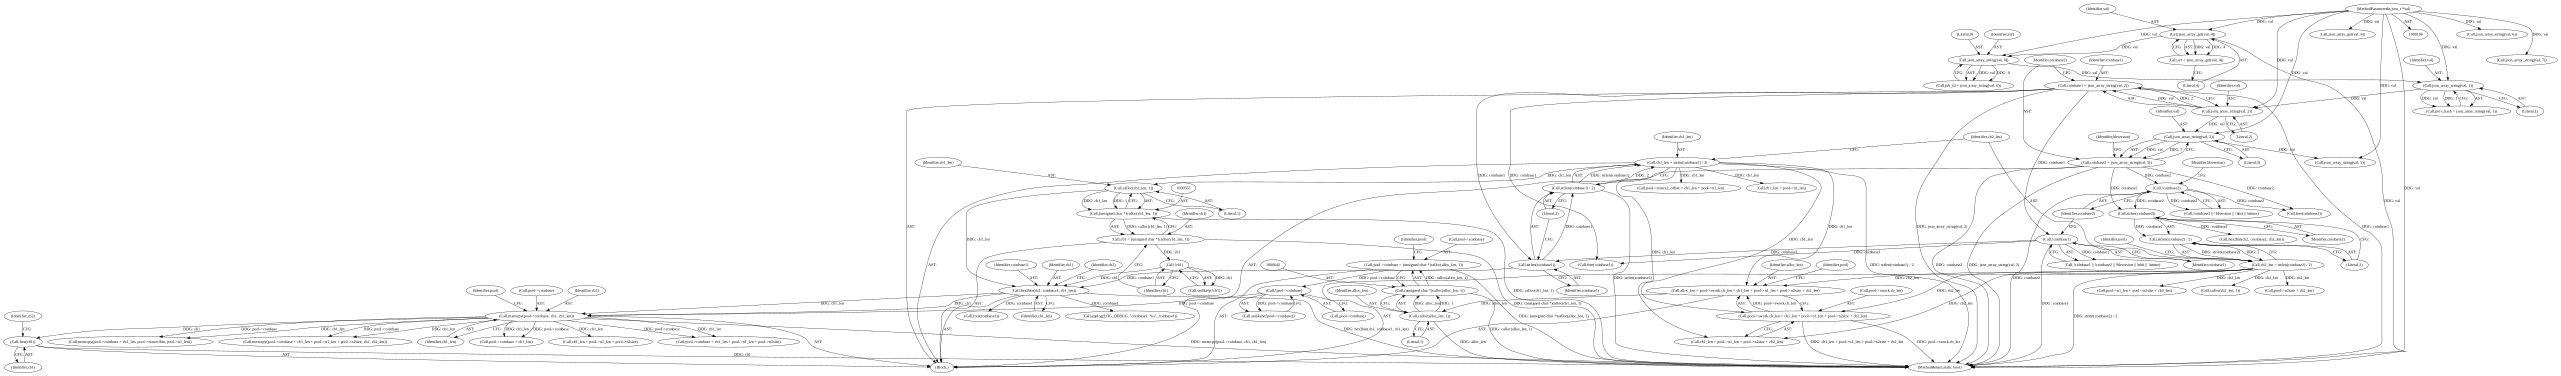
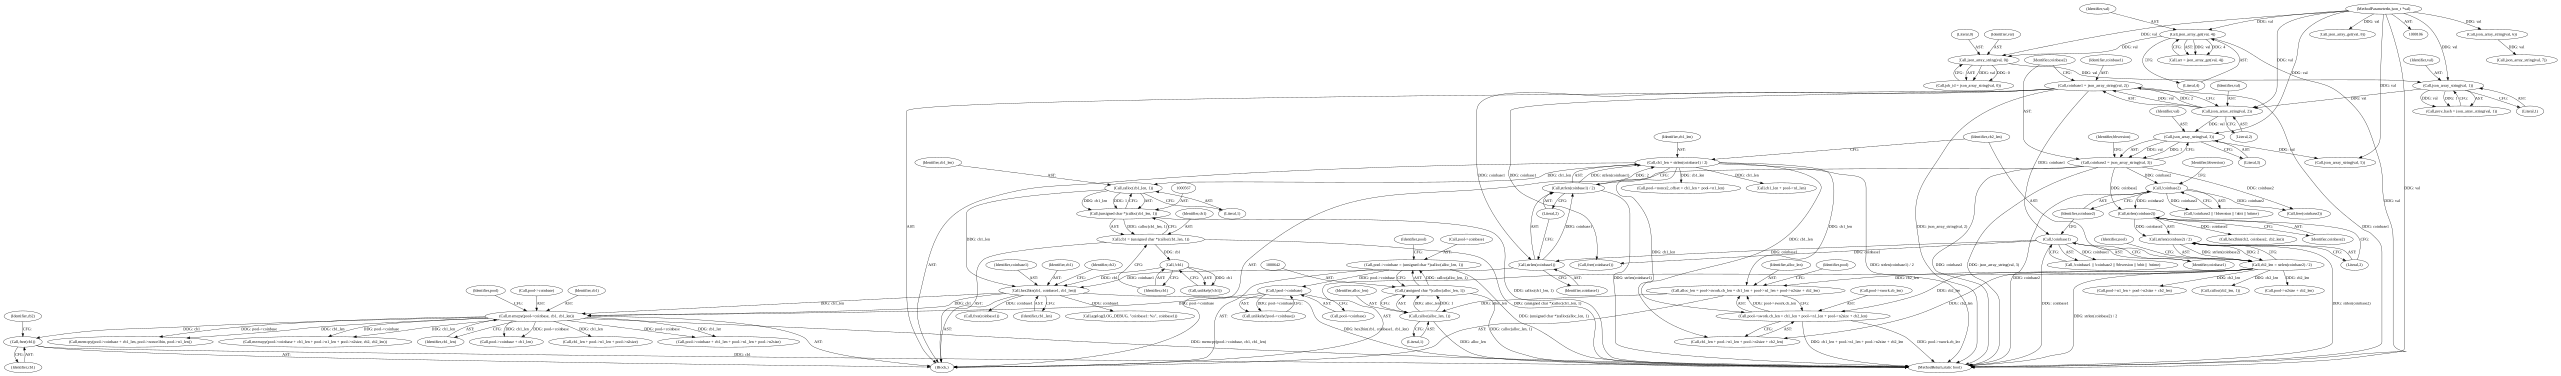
(2487, 18) -> (2506, 46)
(2194, 71) -> (2143, 63)
none -> (2265, 356)
